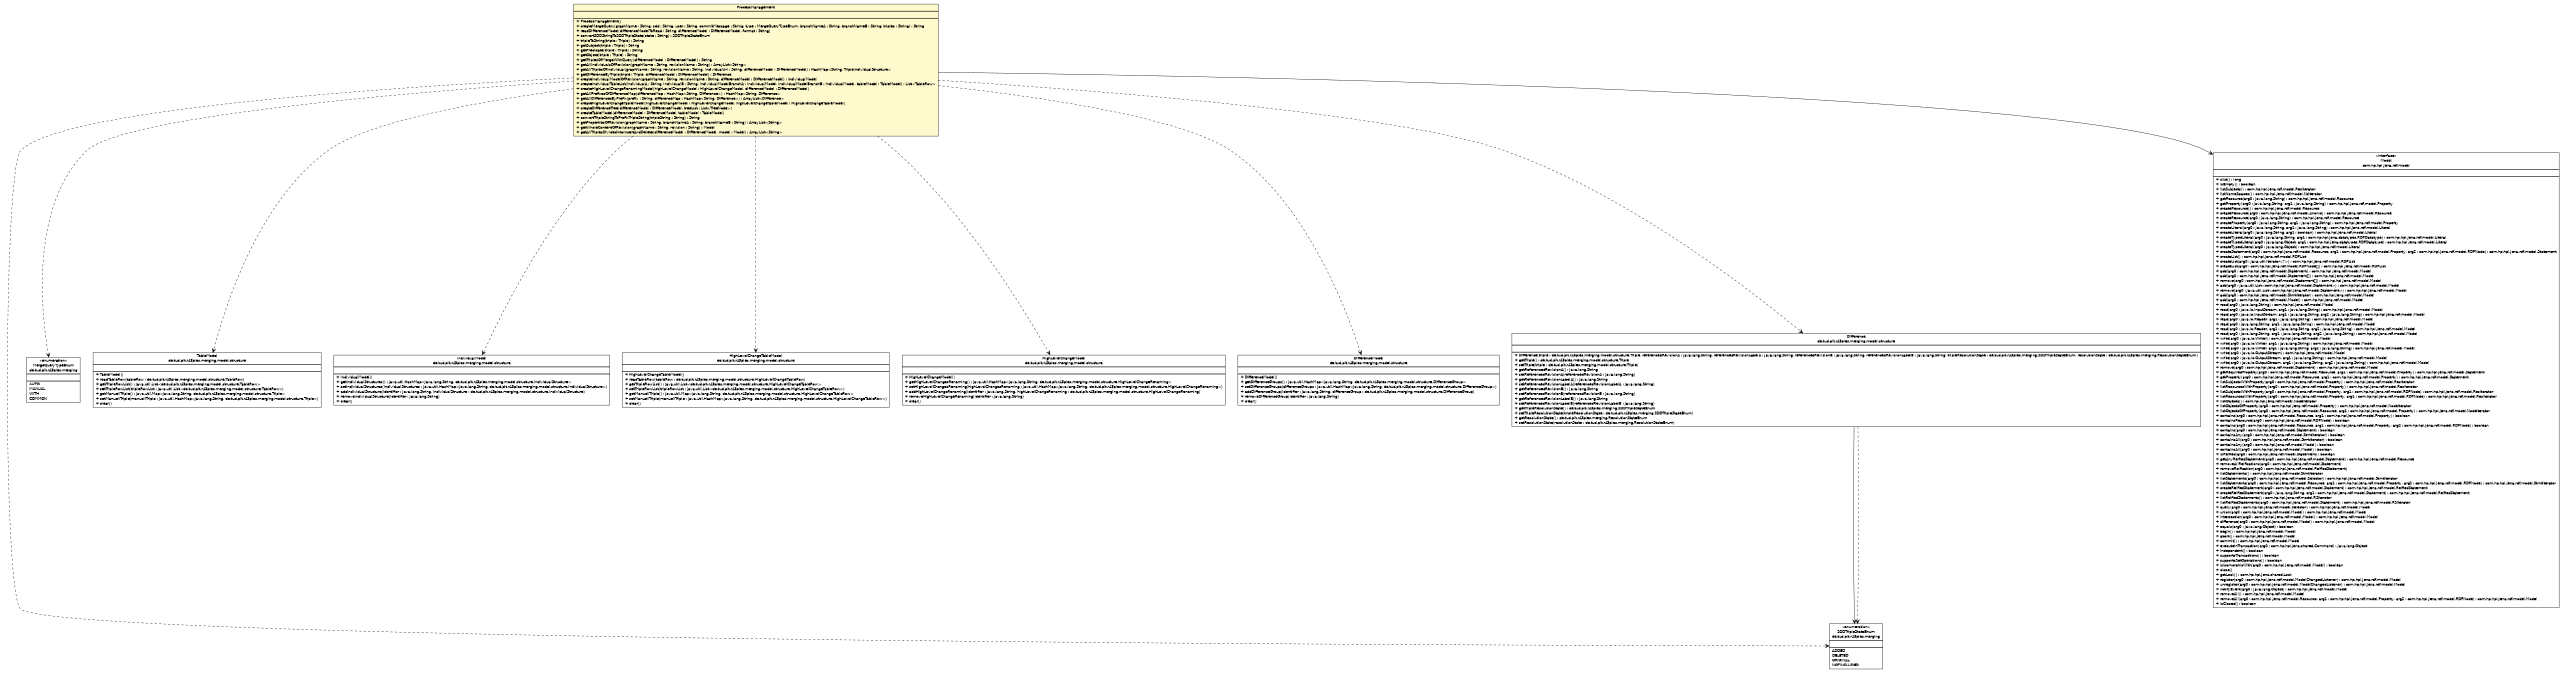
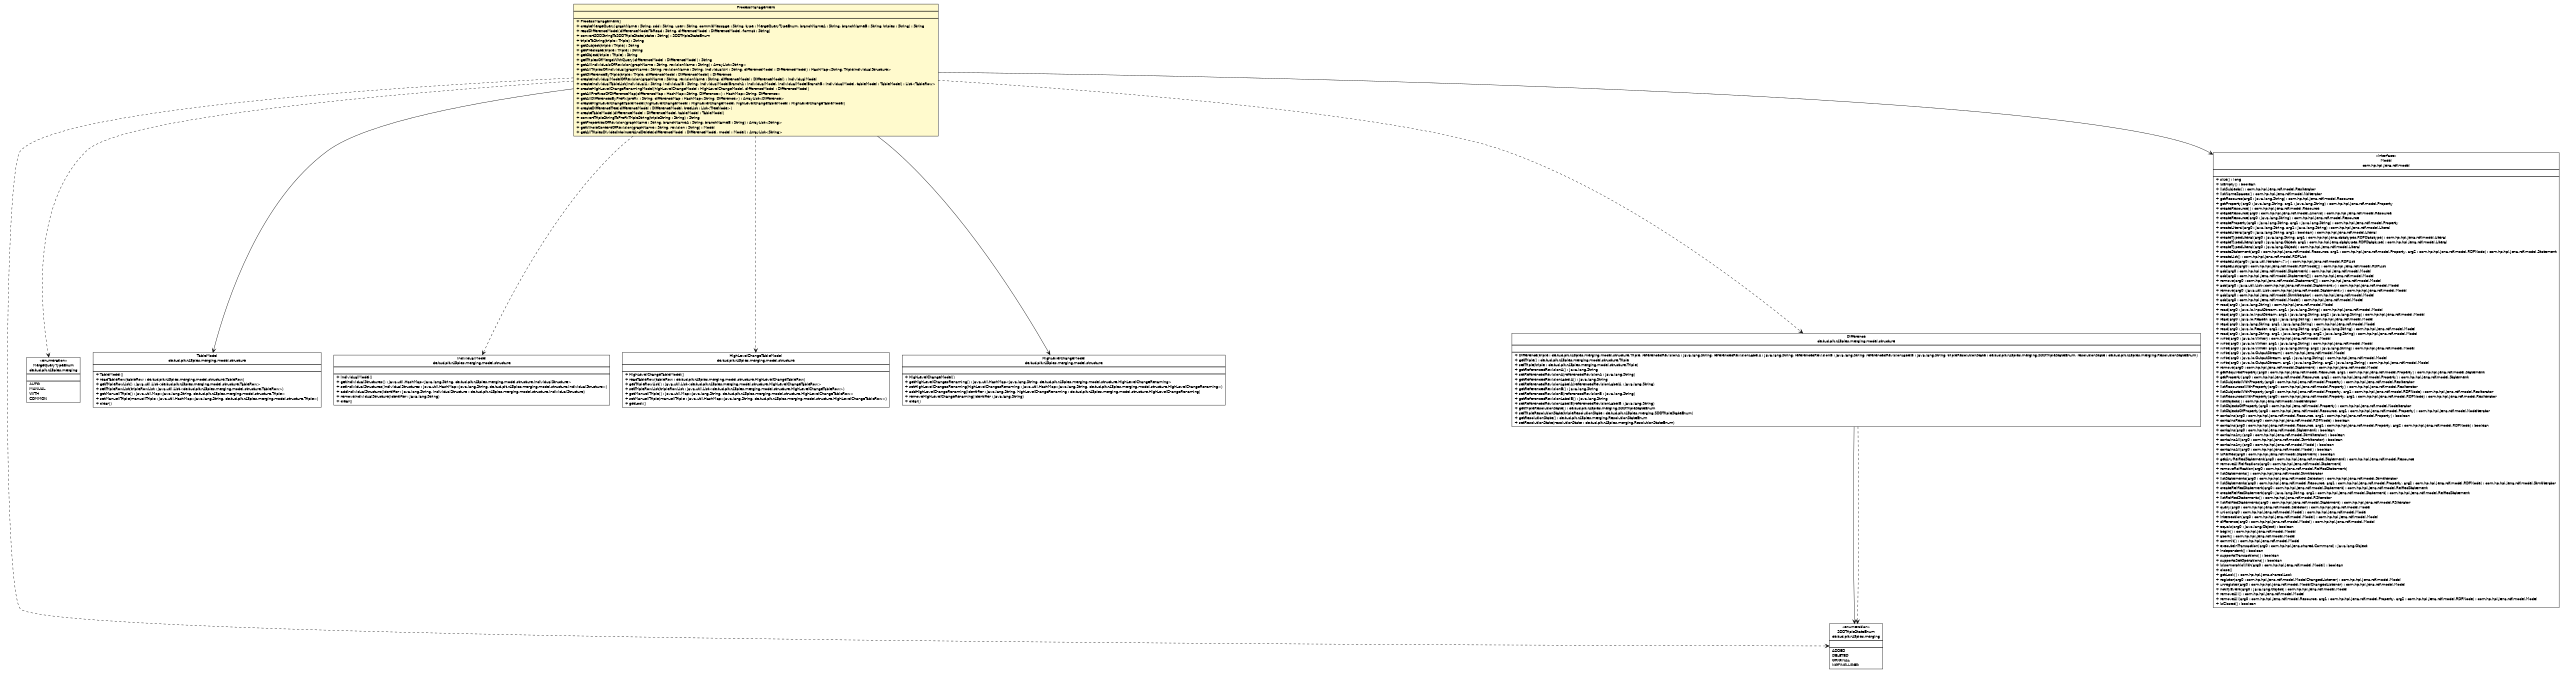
(337, 145) -> (337, 145)
(972, 236) -> (972, 236)
(1368, 380) -> none
(633, 404) -> (636, 404)
